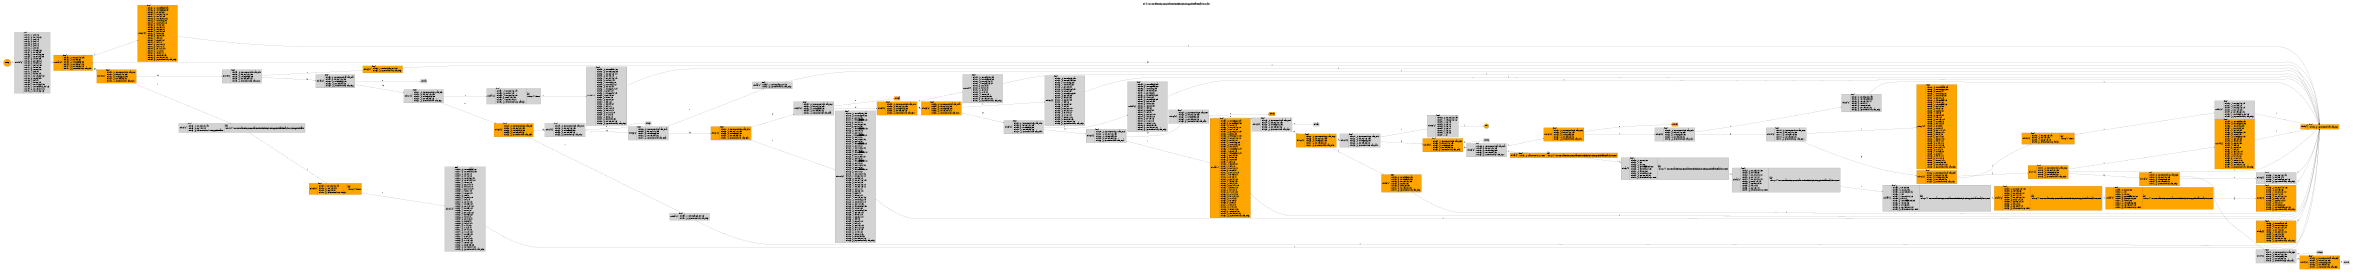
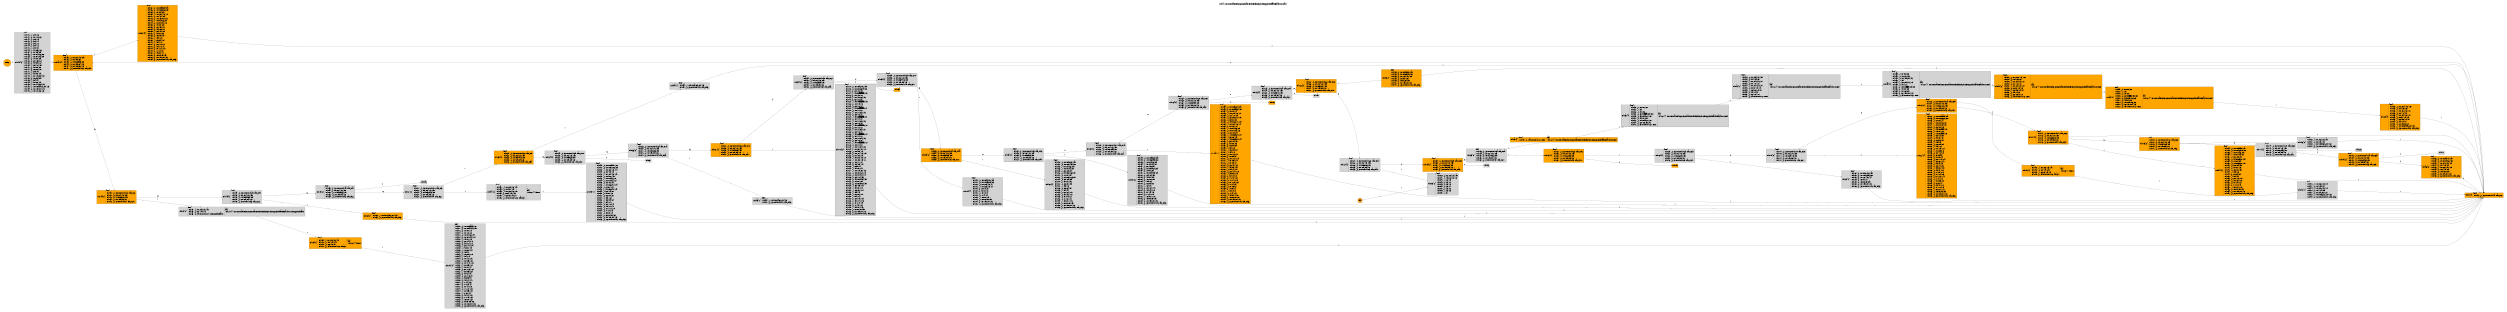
(897, 108) -> (897, 80)
(1471, 126) -> (1395, 194)
none -> (2400, 164)
